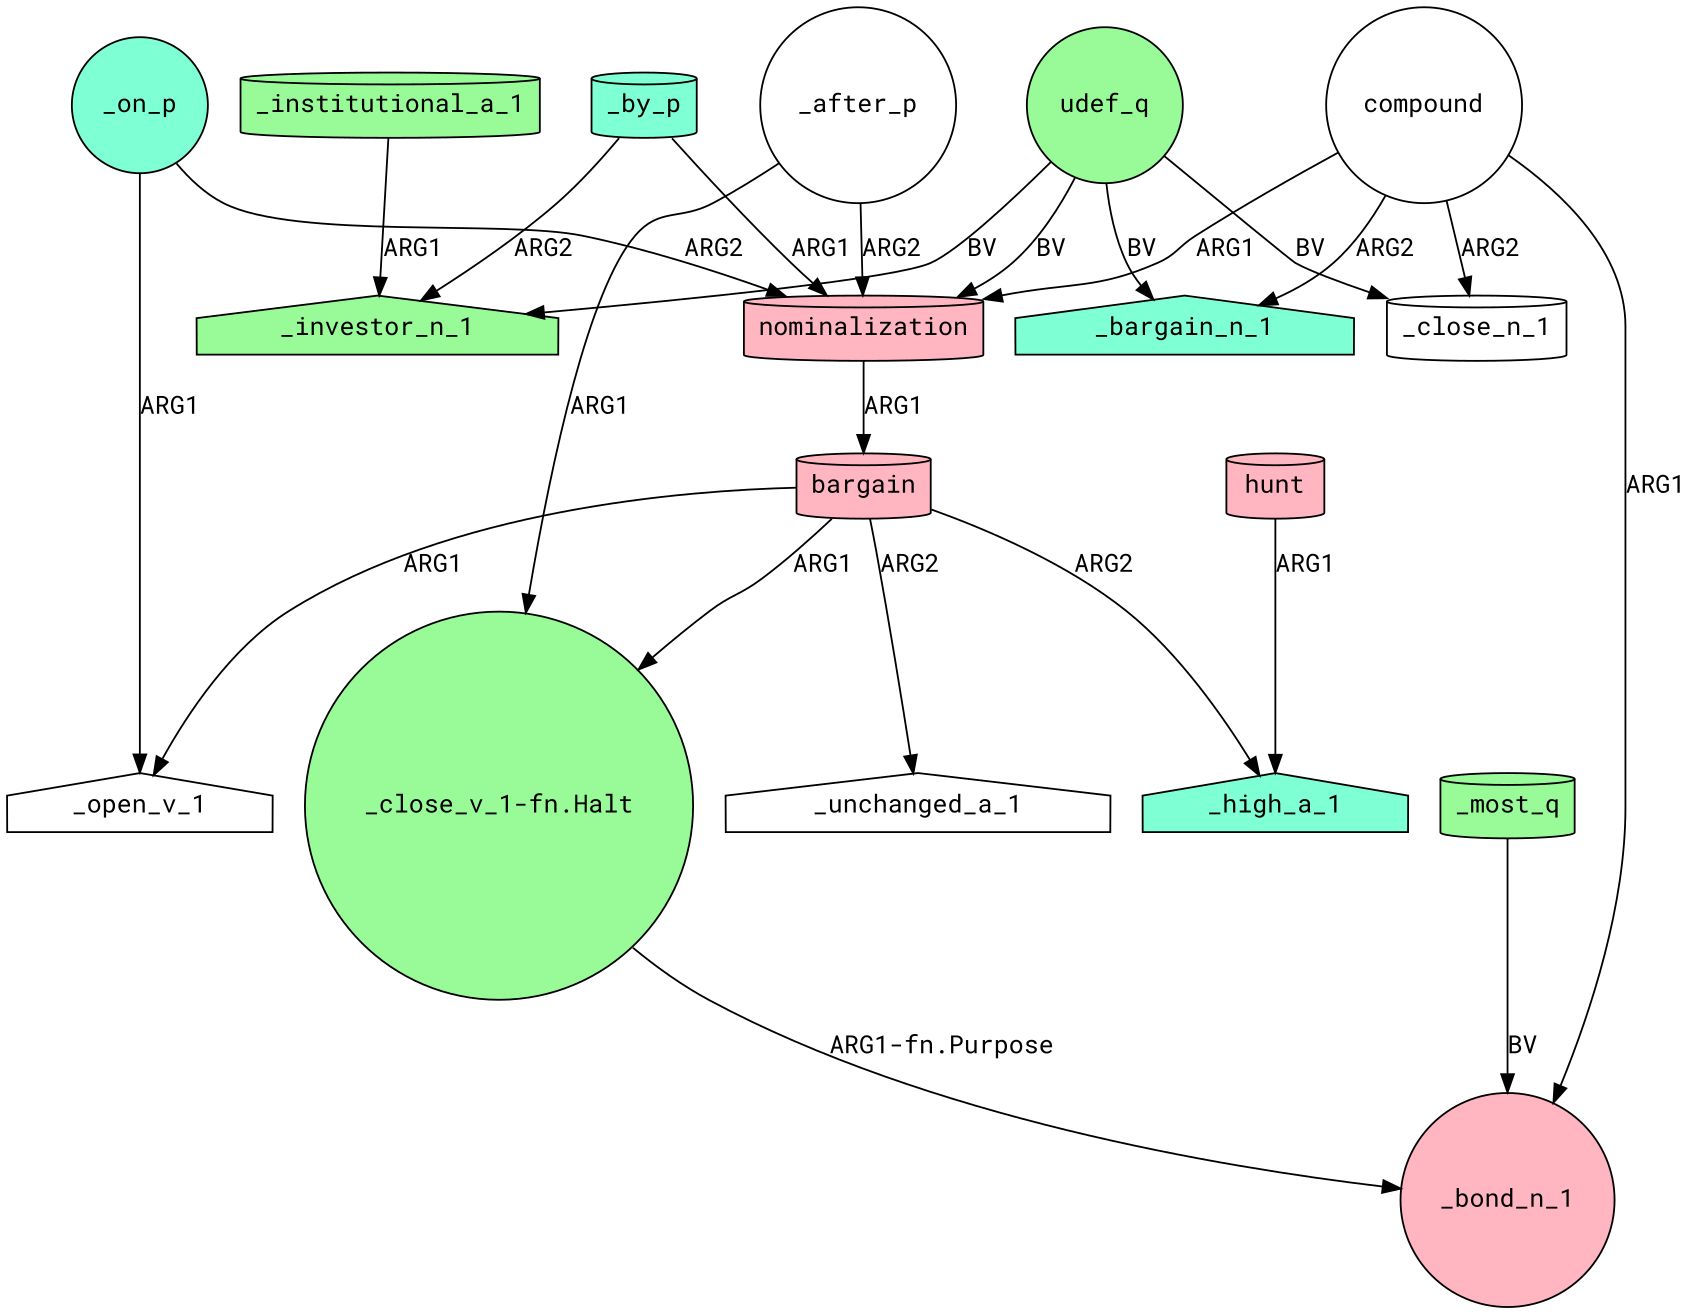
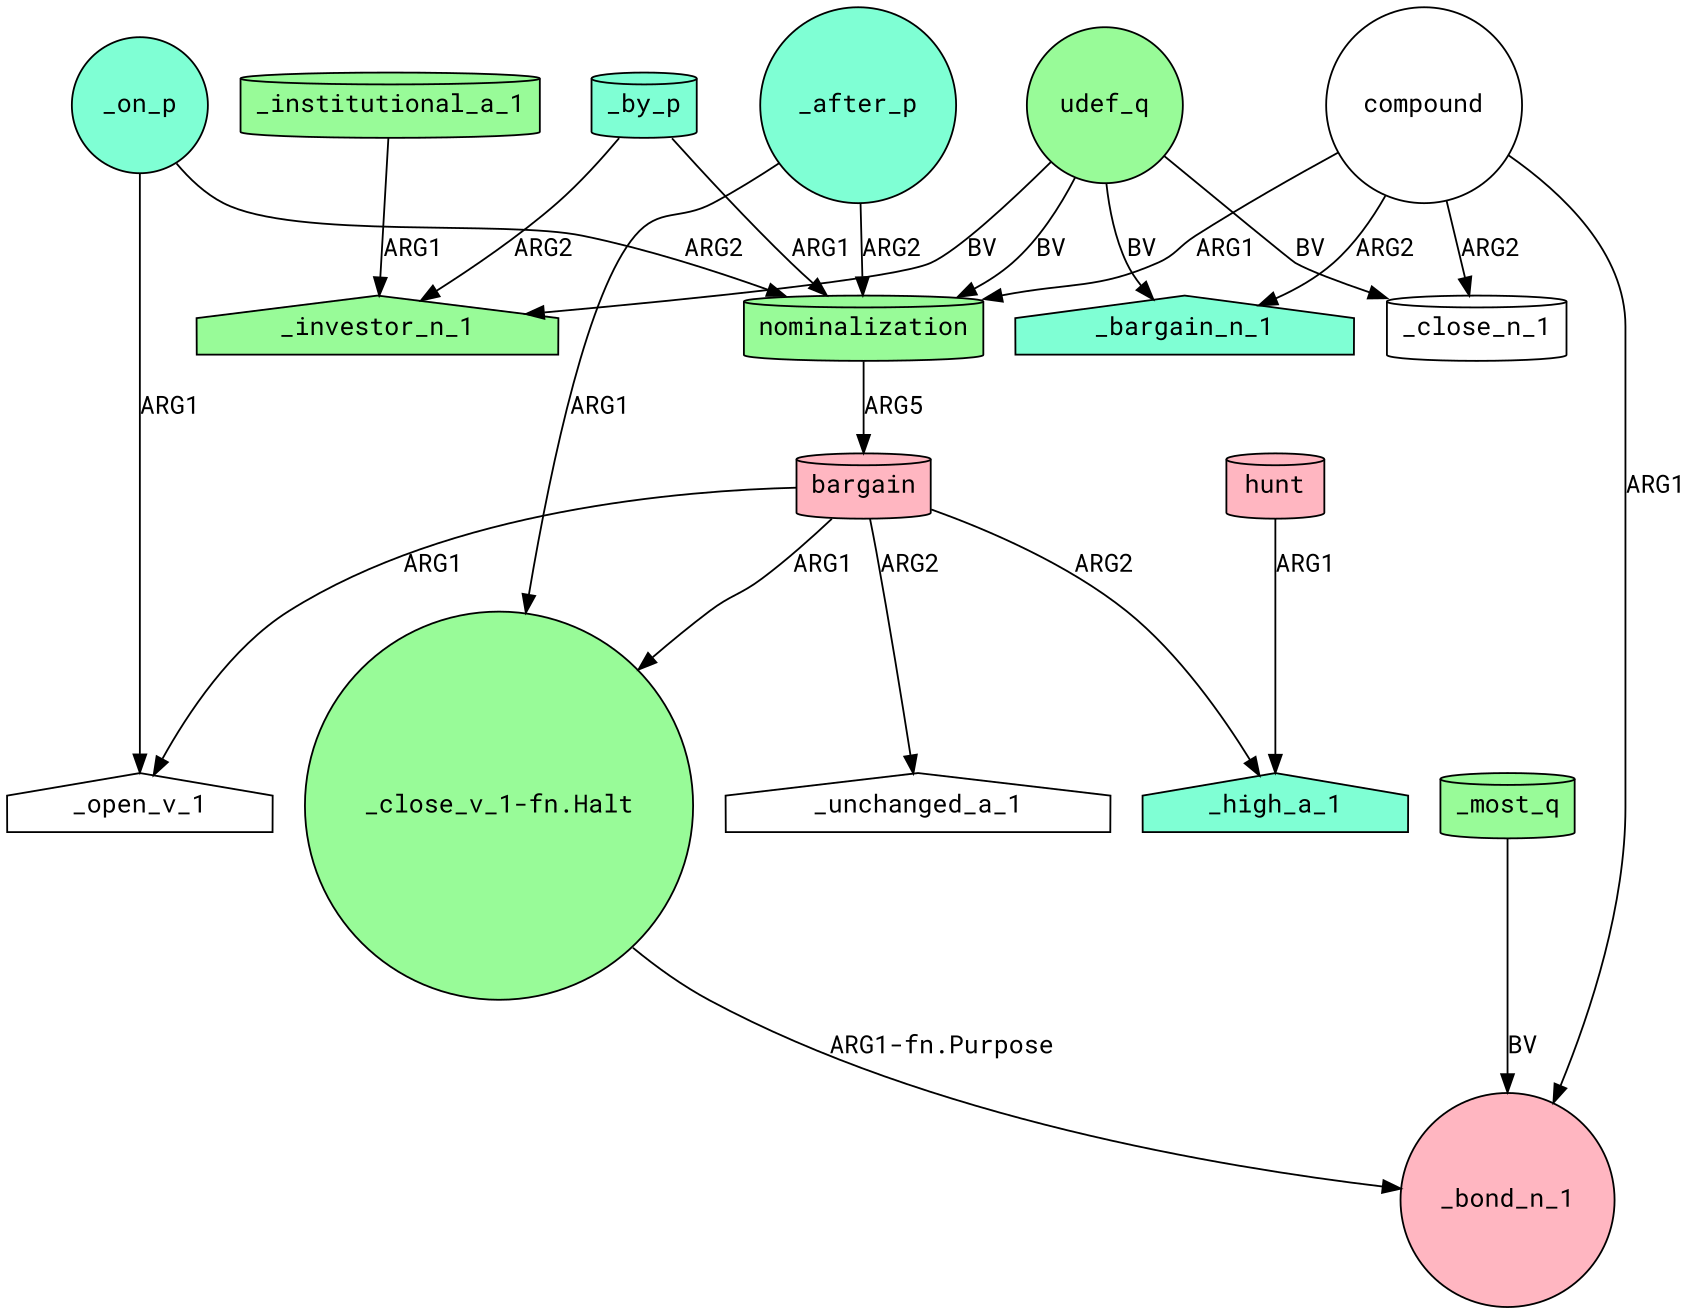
(858, 105) -> (858, 105)
(864, 328) -> (864, 328)
(894, 407) -> (894, 407)
